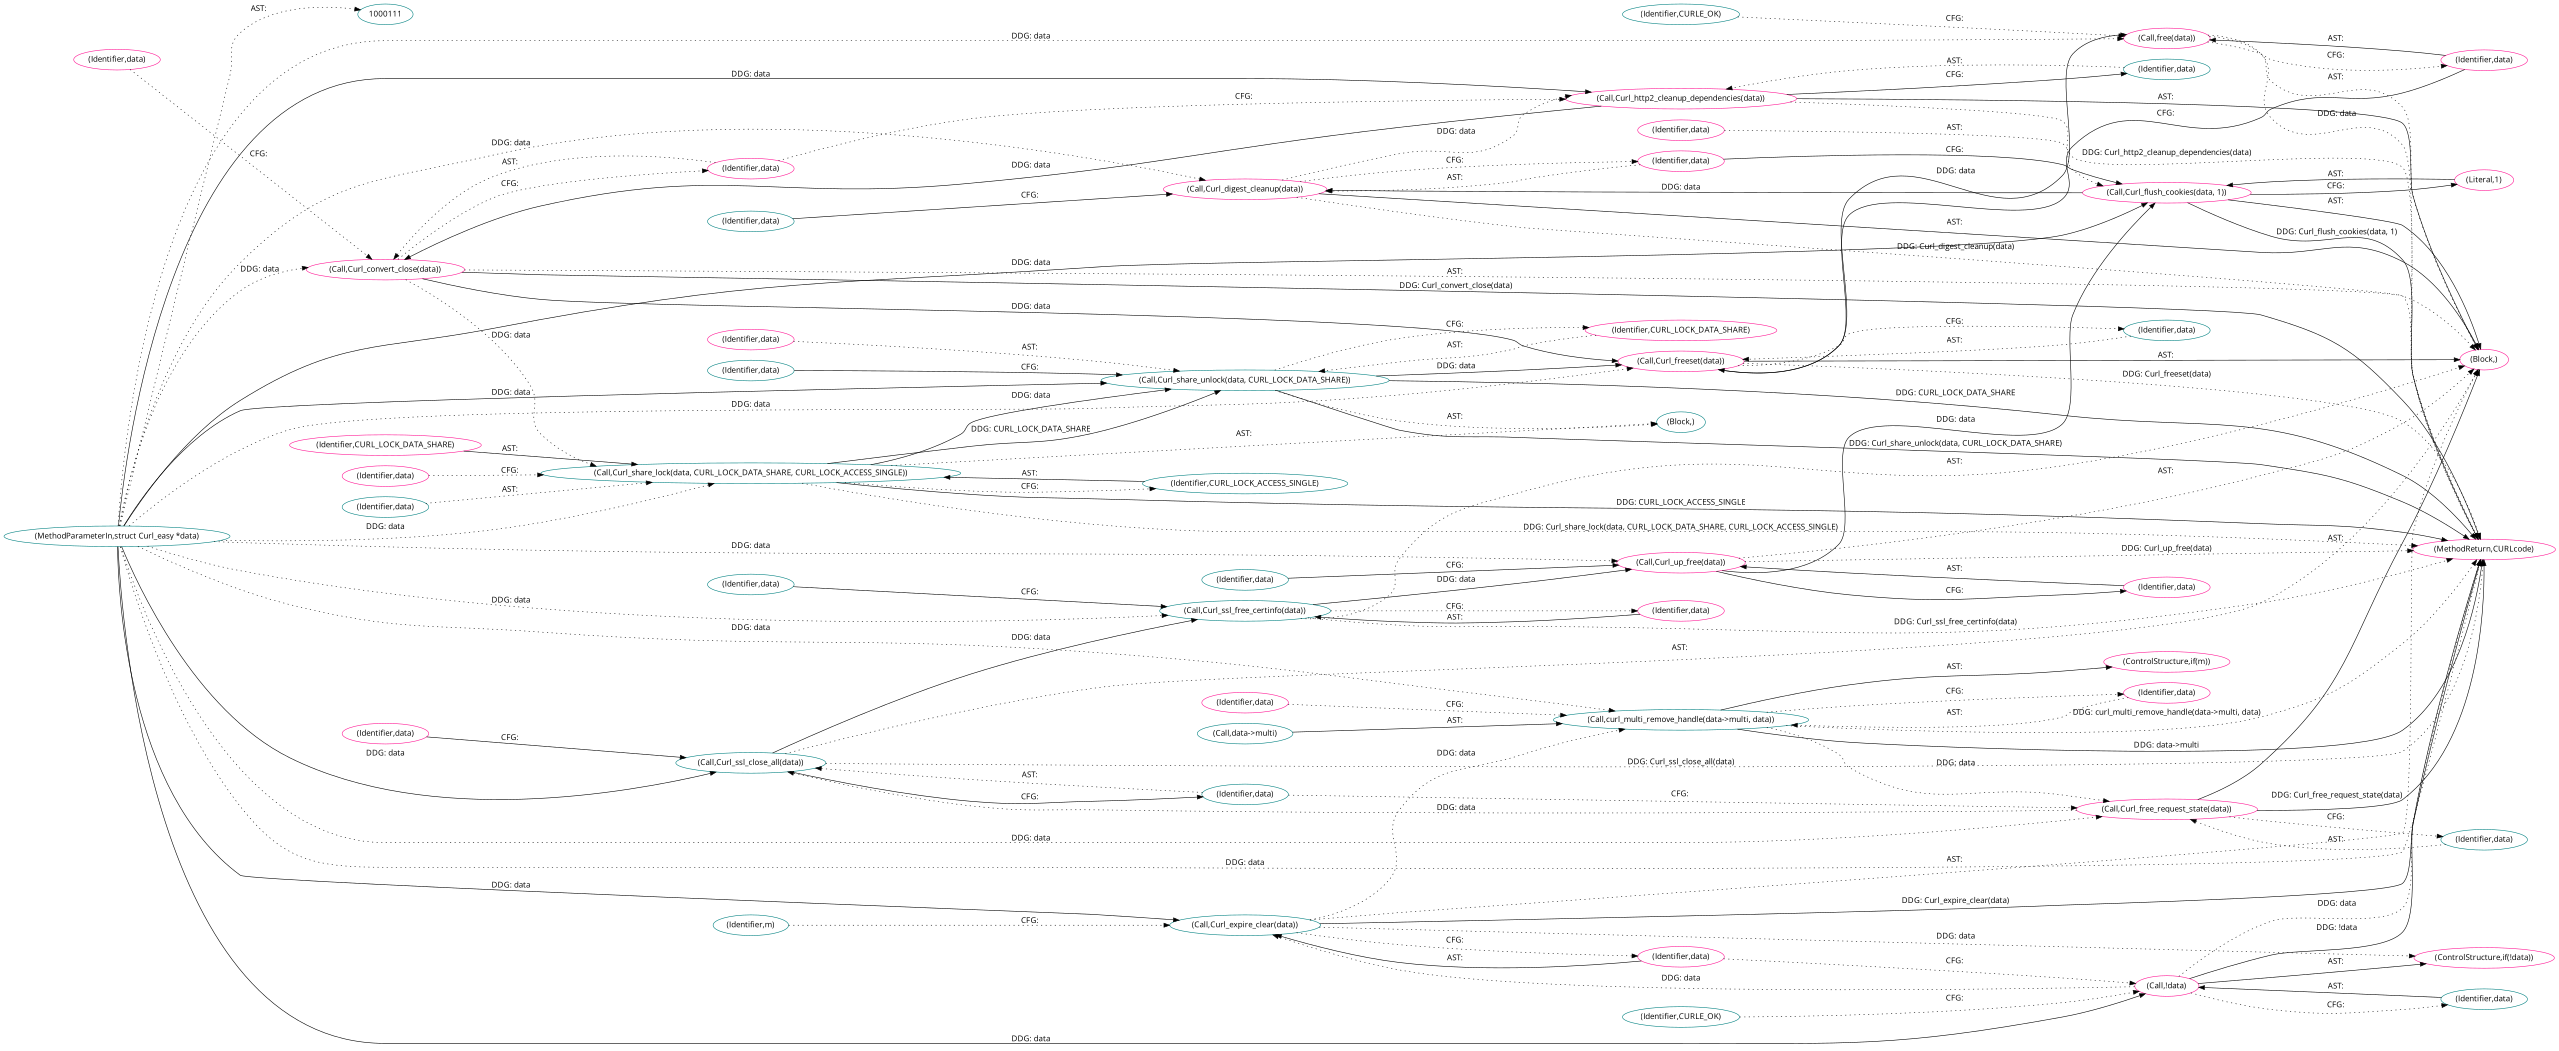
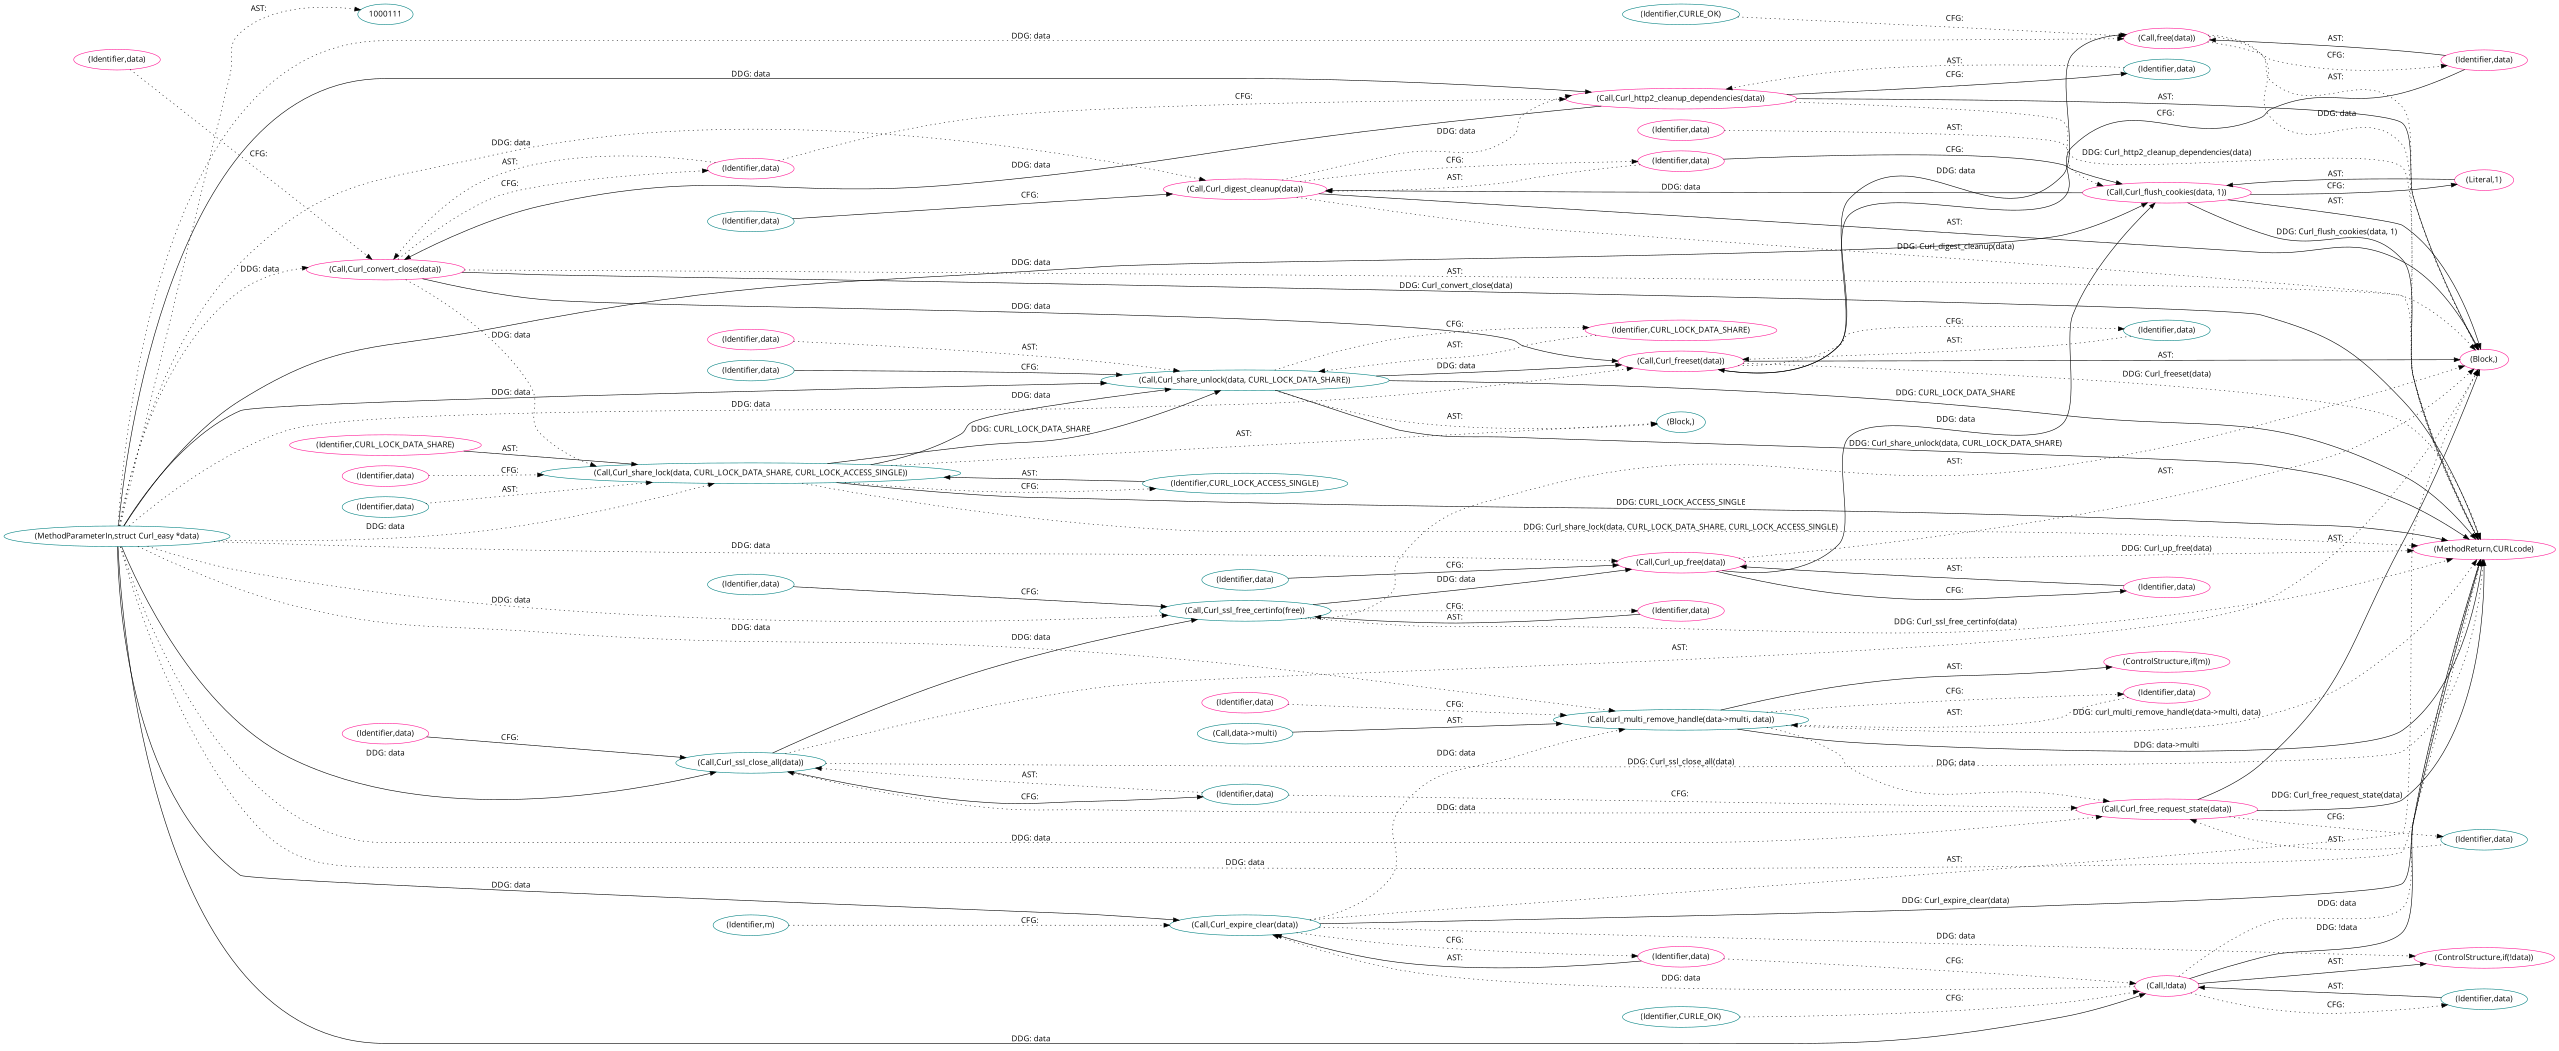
(1245, 611) -> (1245, 611)
